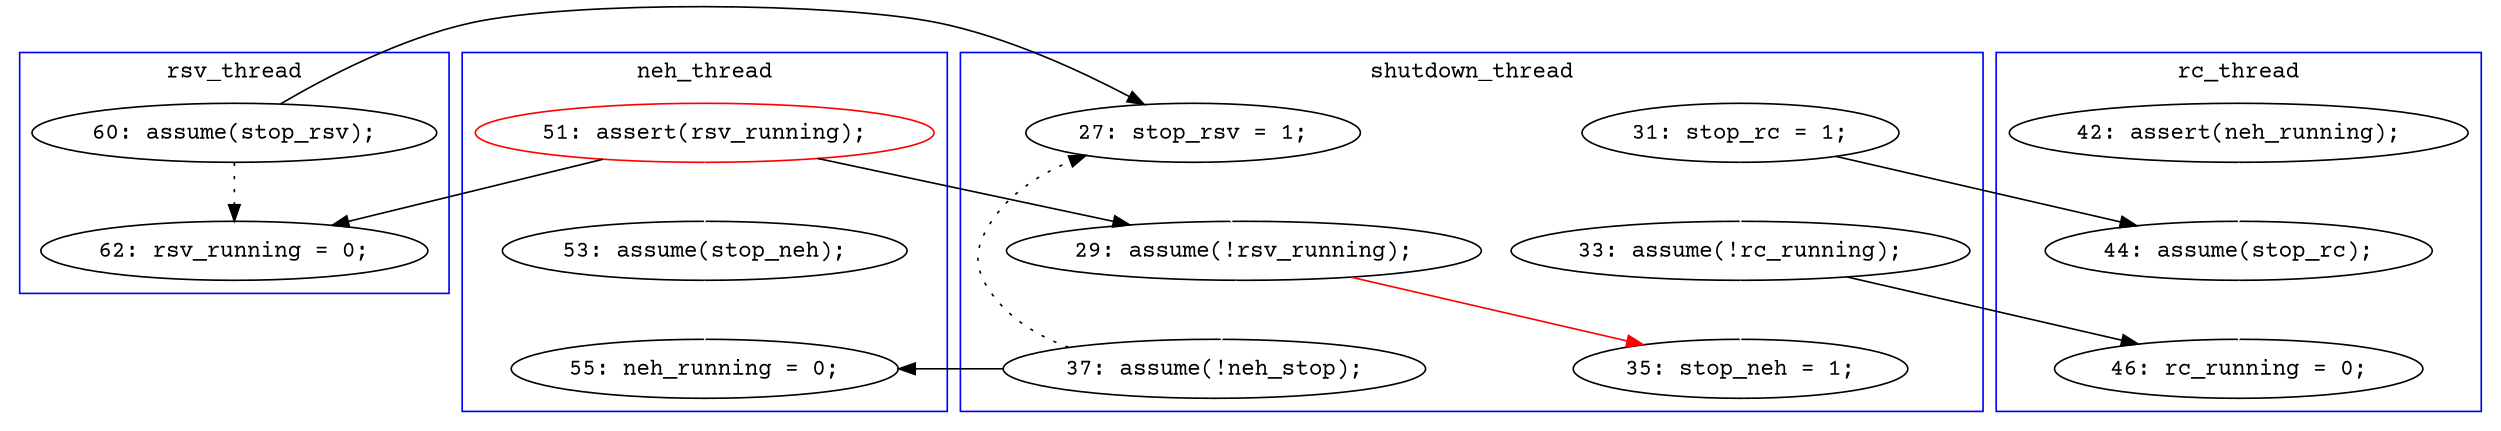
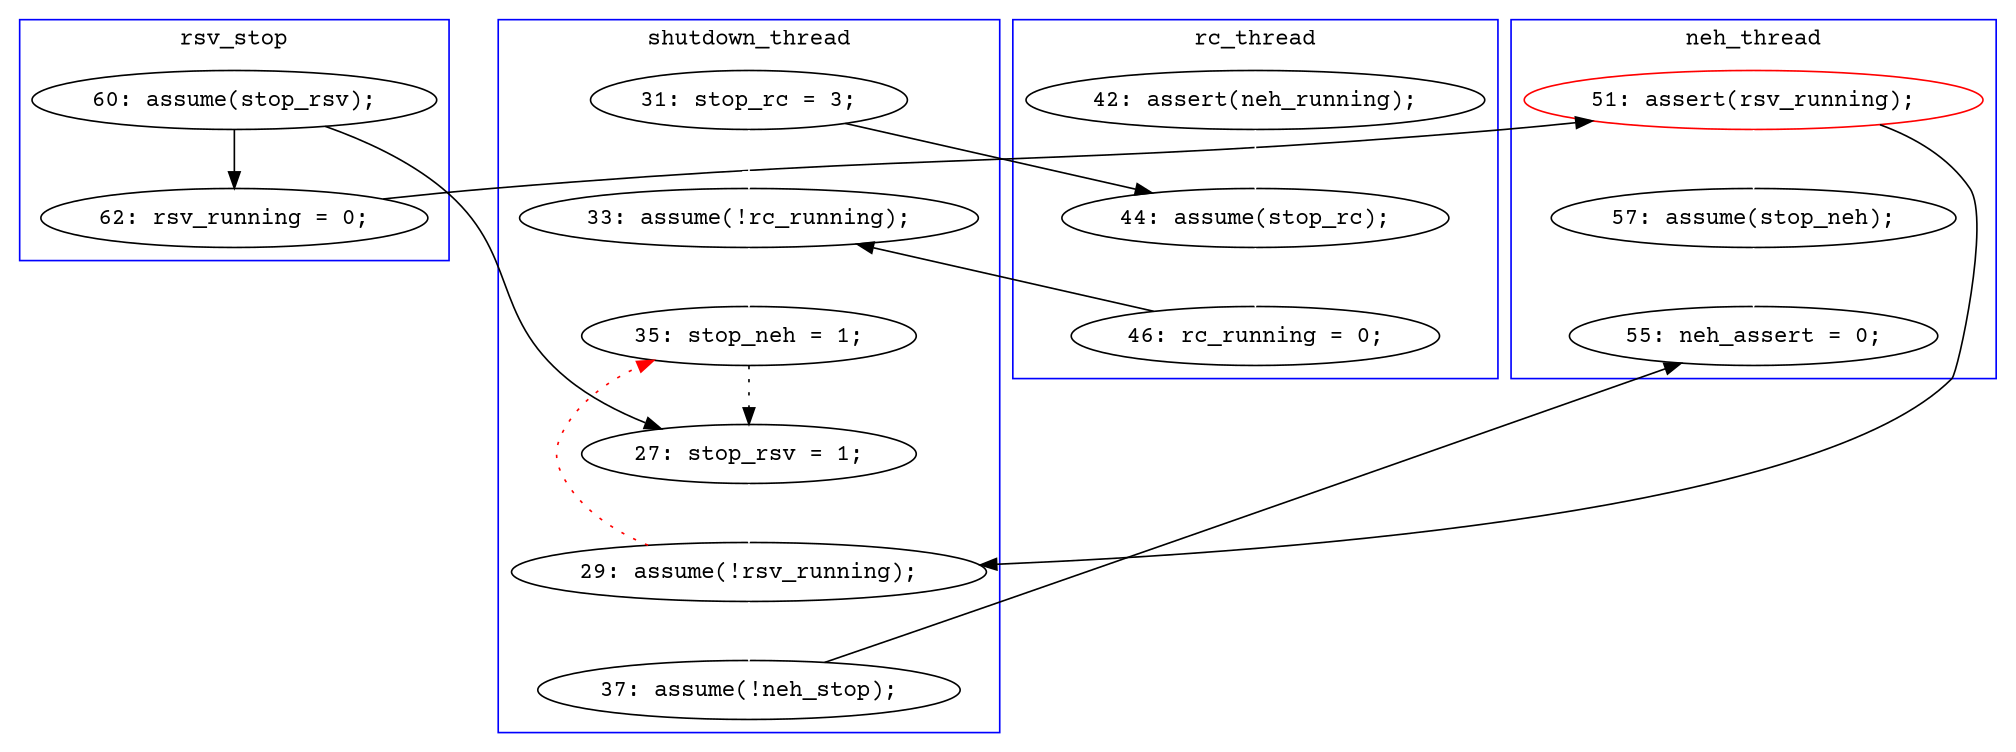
(234, 71) -> (234, 39)
(1740, 133) -> (749, 100)
(234, 184) -> (234, 151)
(476, 190) -> (950, 161)
(705, 251) -> (1754, 218)
(978, 255) -> (749, 387)
(1971, 305) -> (1027, 283)
(1489, 309) -> (557, 459)
(705, 369) -> (1754, 336)
